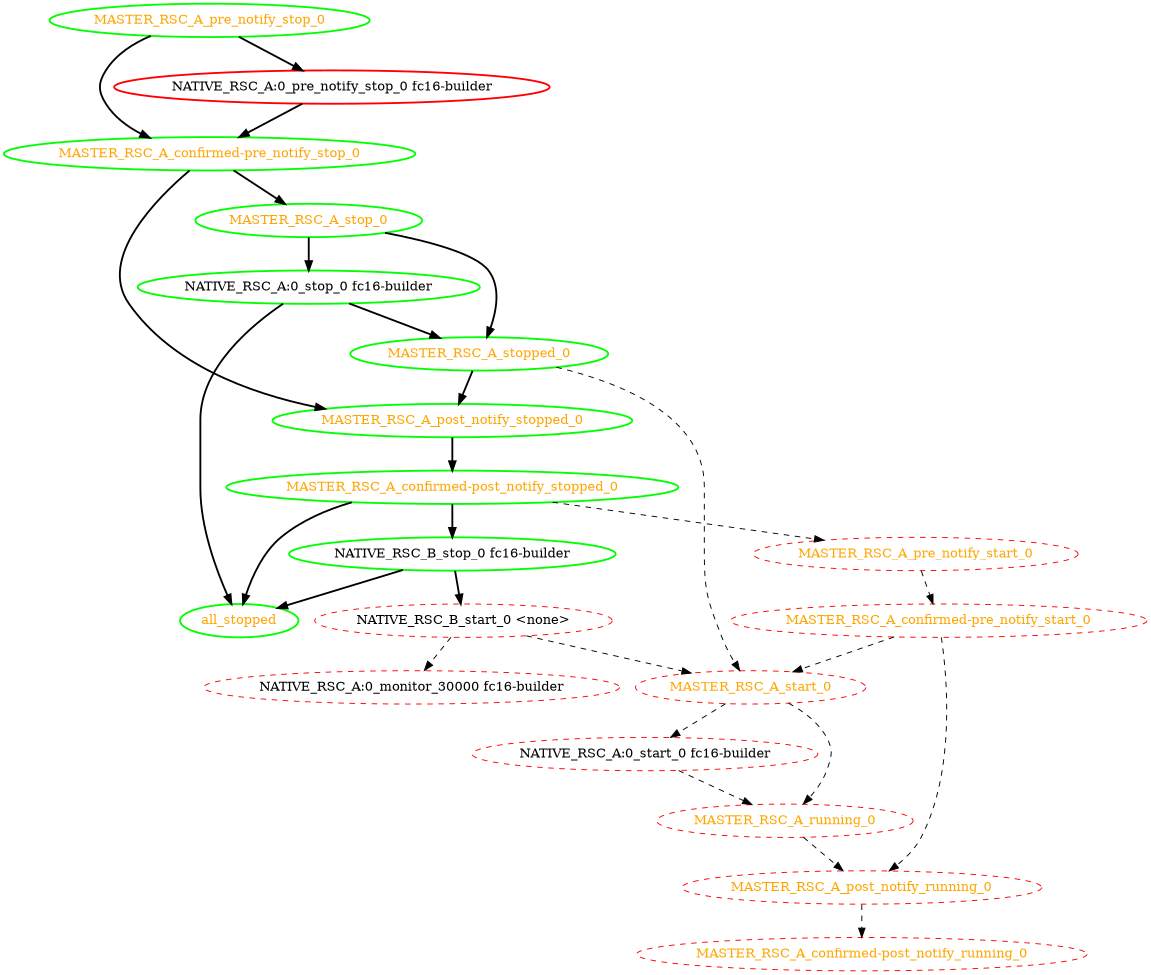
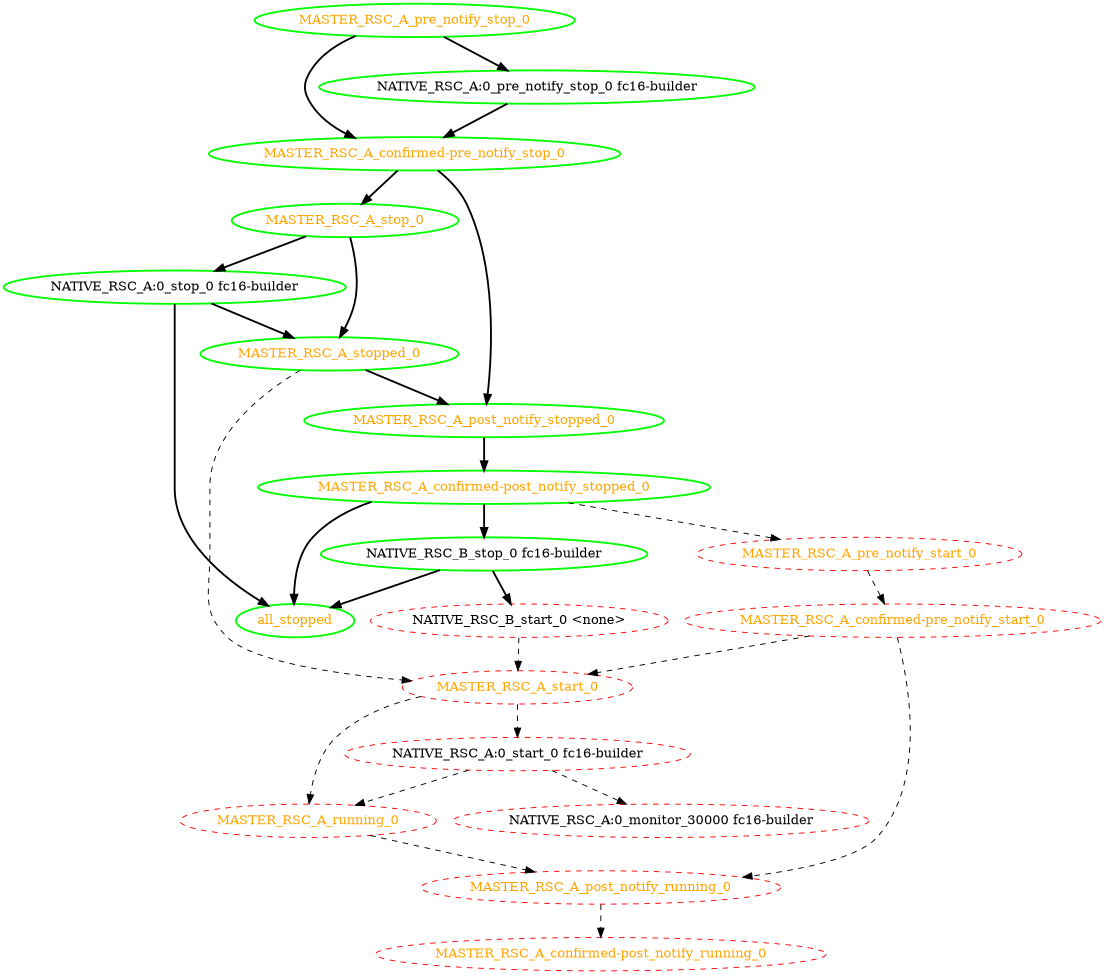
(332, 87) -> (537, 87)
(441, 650) -> (585, 785)
